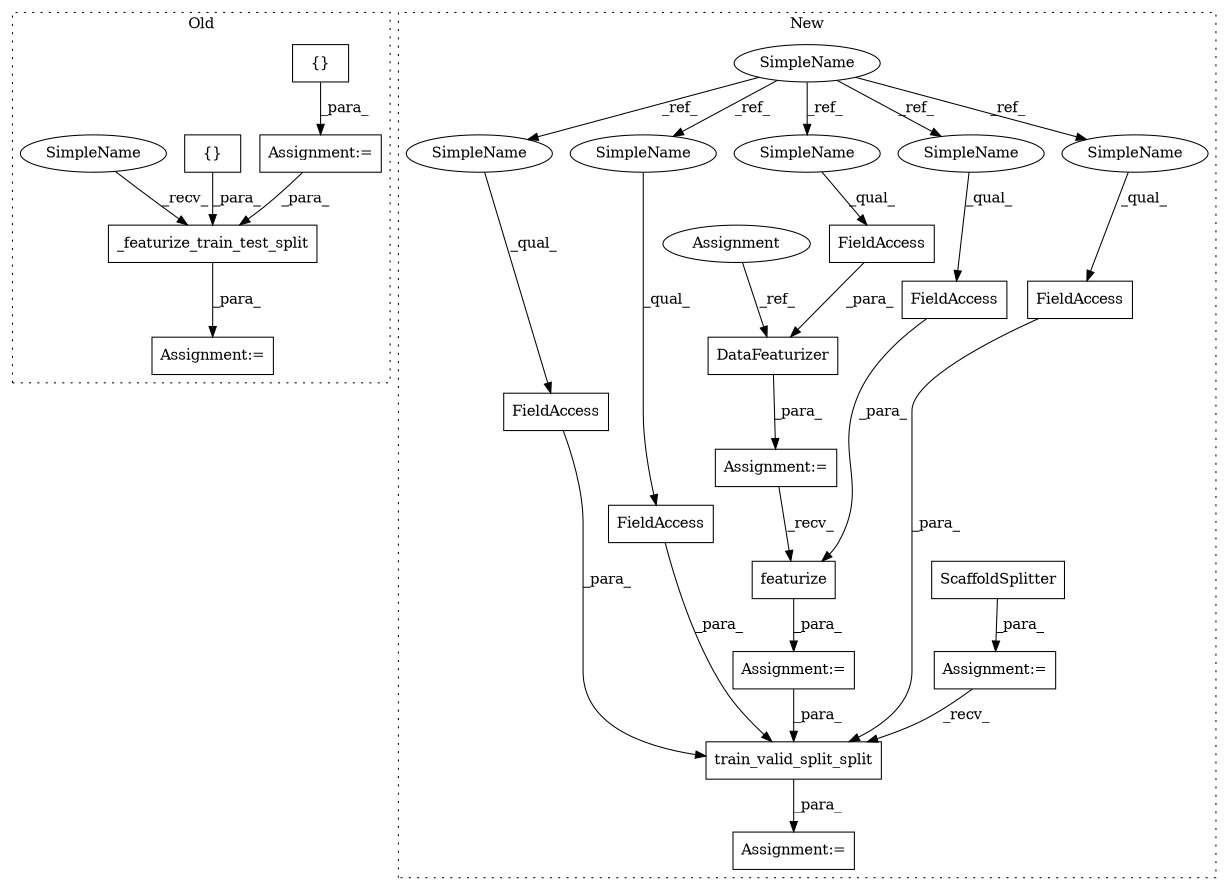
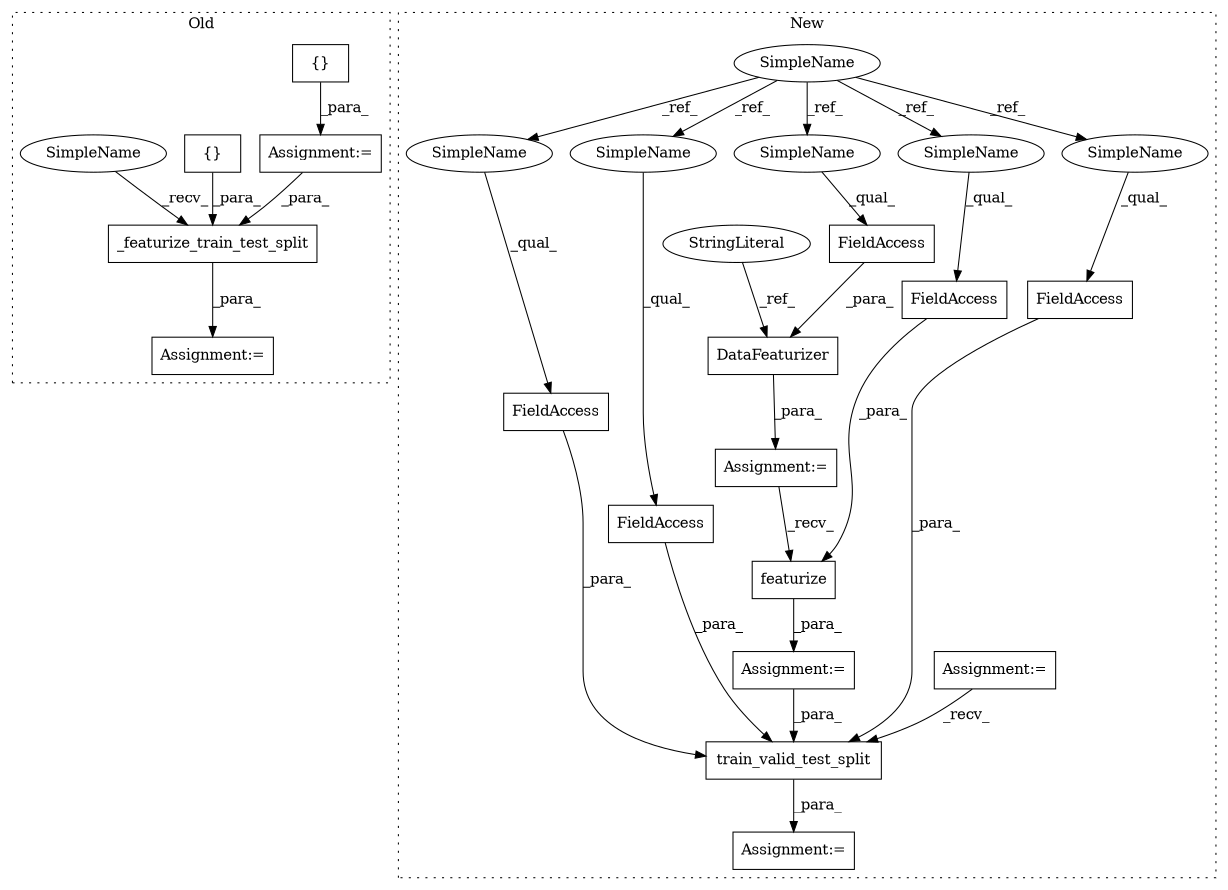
(737, 244) -> (737, 244)
(998, 580) -> none
(794, 760) -> (794, 760)
